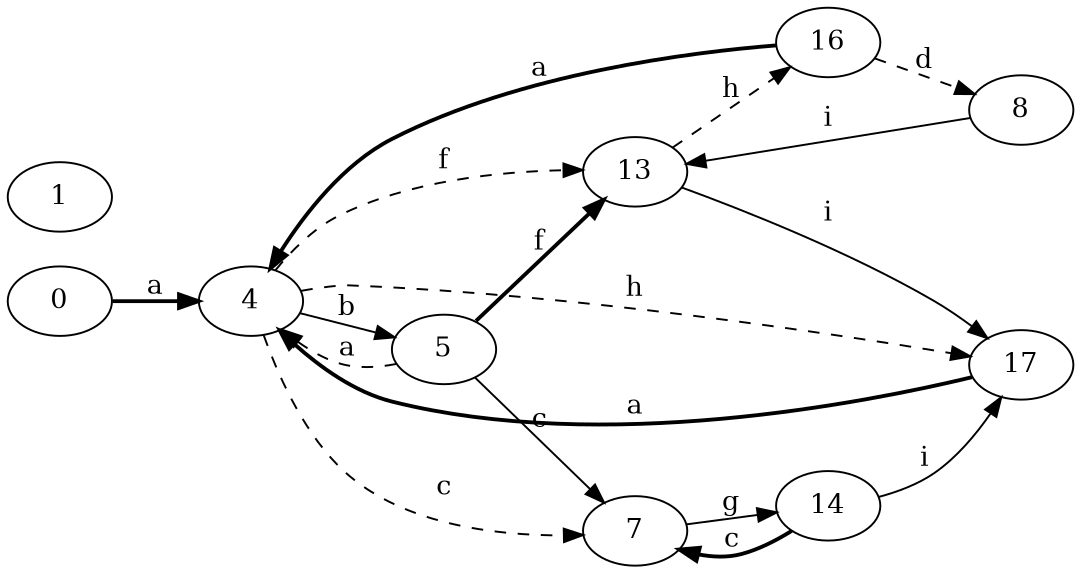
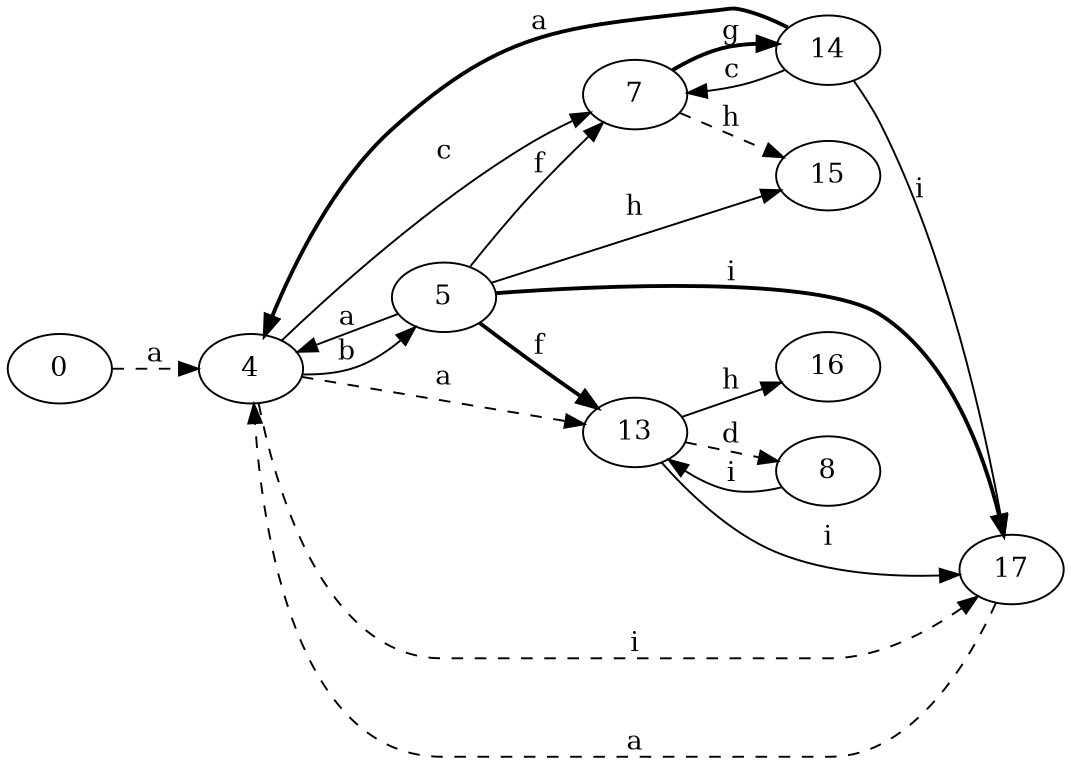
(916, 73) -> (722, 450)
(502, 95) -> (473, 67)
(723, 113) -> (722, 403)
(444, 161) -> (444, 377)
none -> (828, 176)
(60, 197) -> none
(635, 289) -> (635, 644)
none -> (809, 294)
(146, 301) -> (146, 369)
(344, 365) -> (357, 329)
(540, 420) -> (540, 165)
(626, 424) -> (547, 757)
(374, 493) -> (419, 221)
(722, 520) -> (713, 51)
(747, 552) -> (747, 84)
